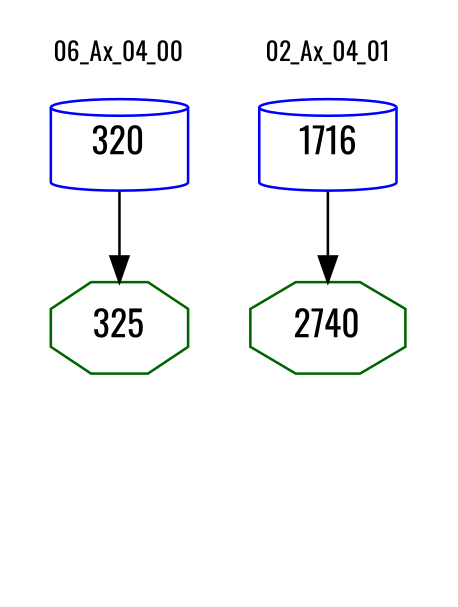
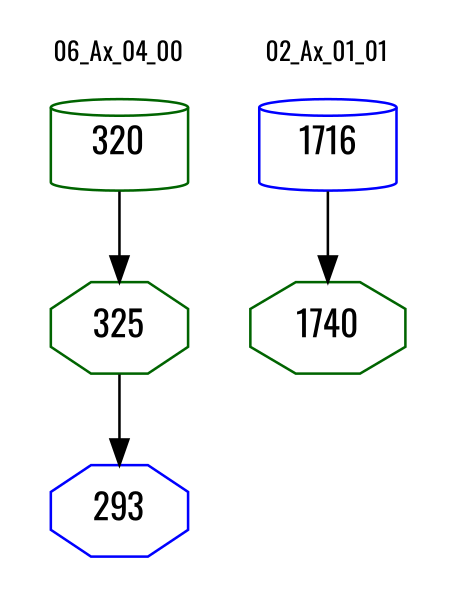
(328, 55) -> (328, 55)
(119, 145) -> (119, 145)
(328, 328) -> (328, 328)
none -> (119, 511)
